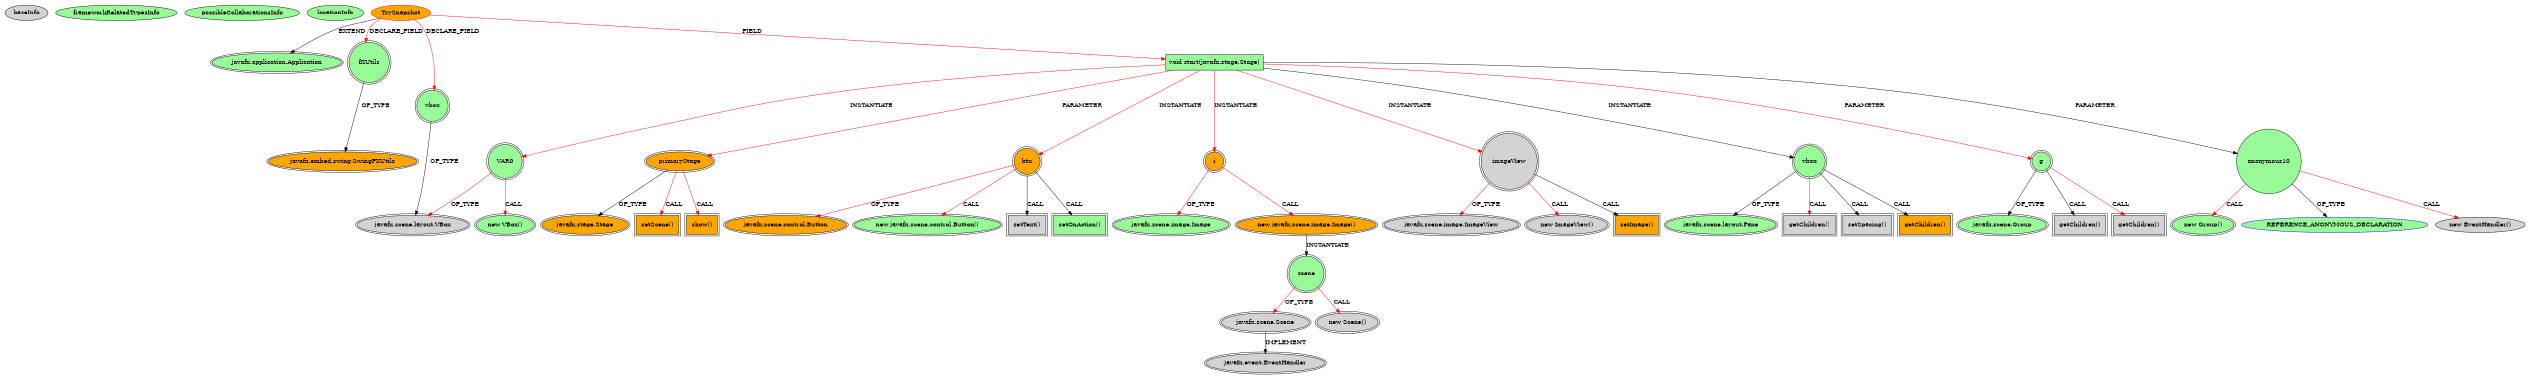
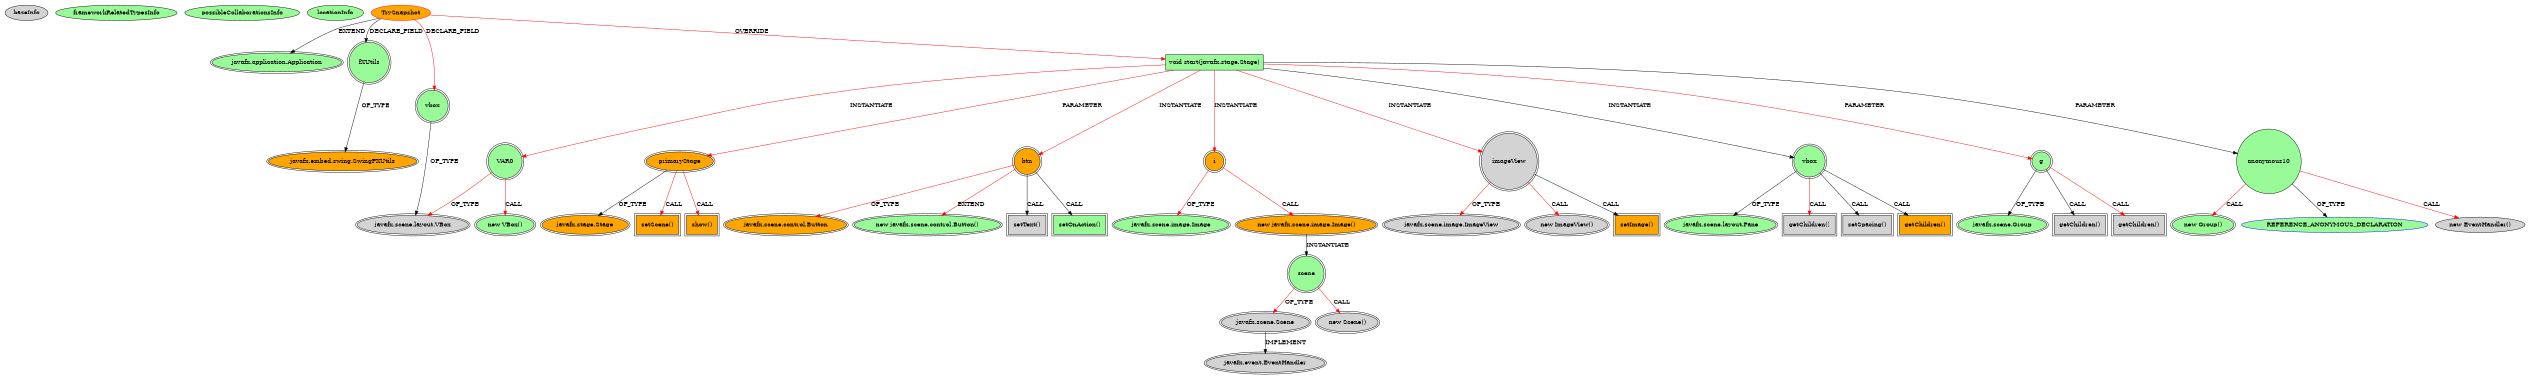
(371, 26) -> (371, 26)
(752, 31) -> (752, 31)
(971, 205) -> (971, 205)
